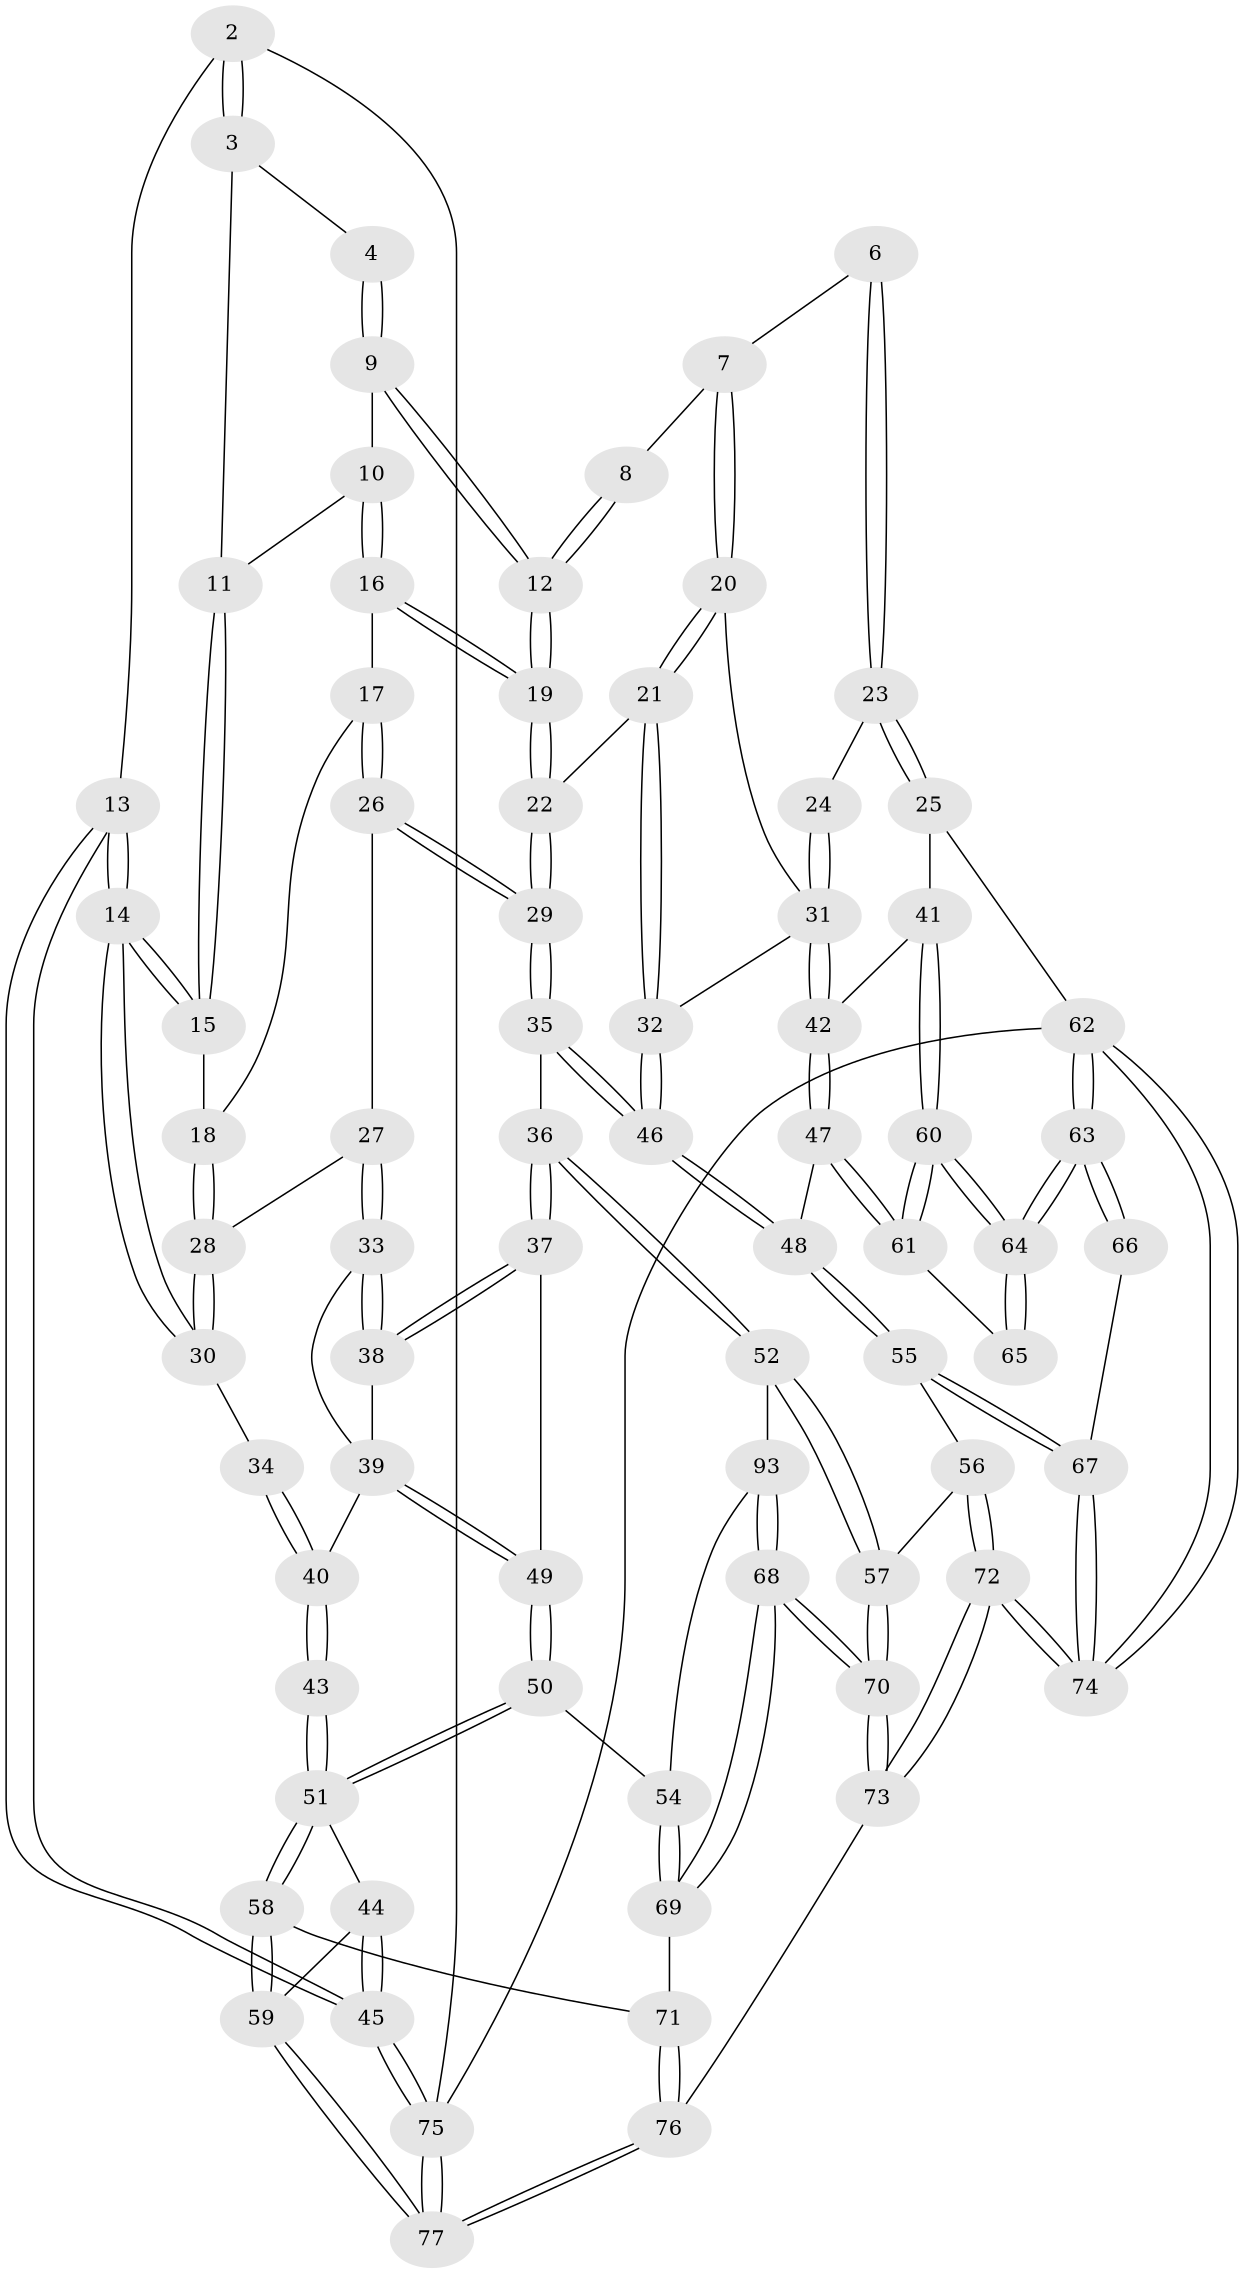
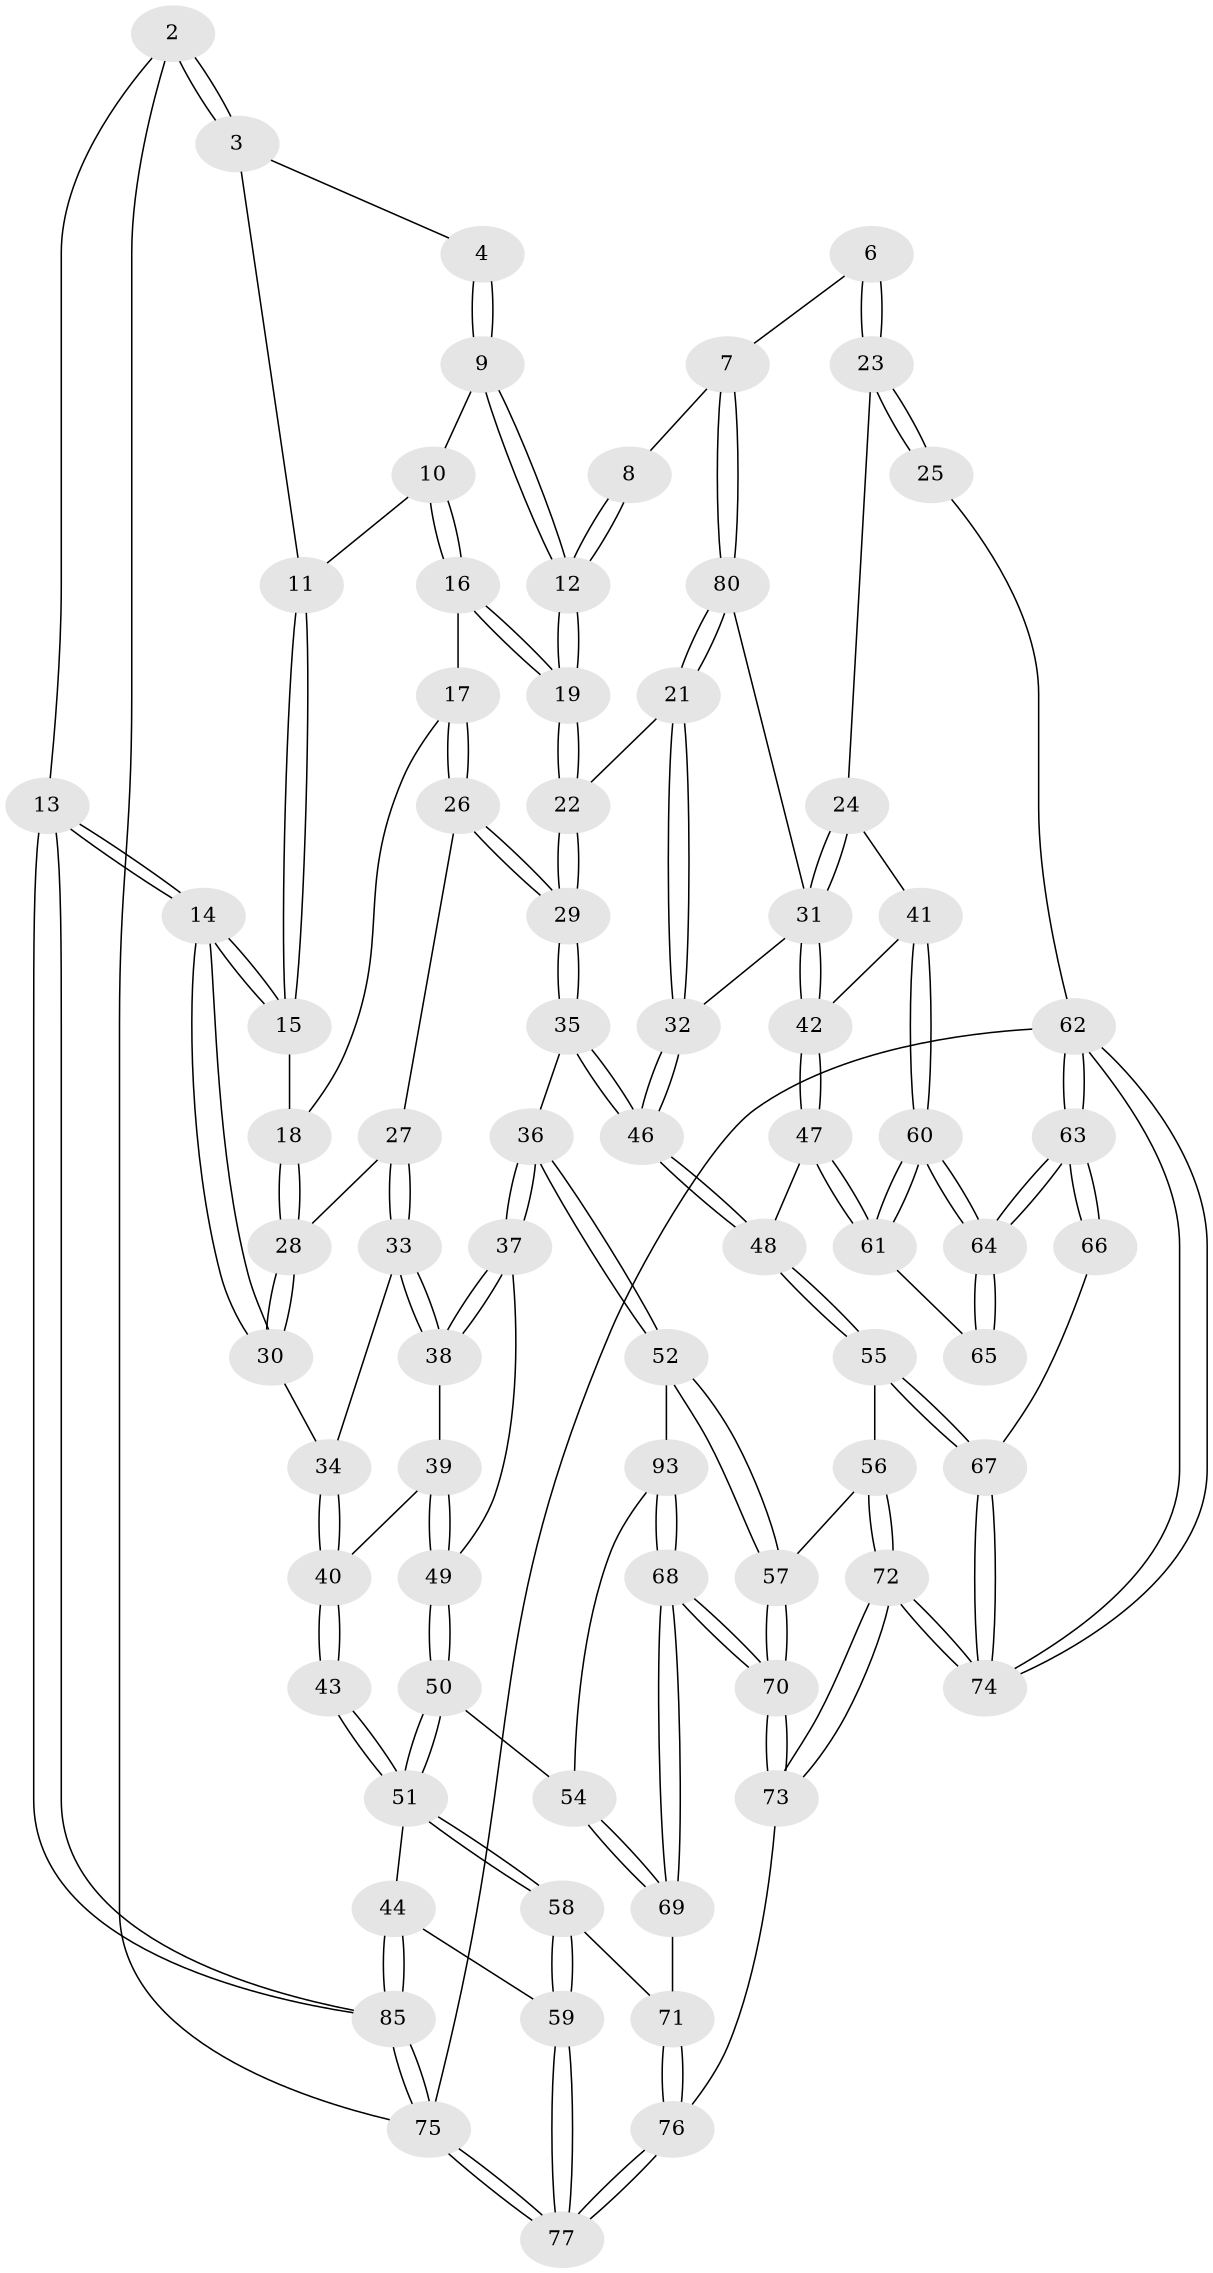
(725, 585) -> (728, 585)
(930, 861) -> (884, 861)
(312, 1357) -> (365, 1357)
(372, 2019) -> (394, 2019)
